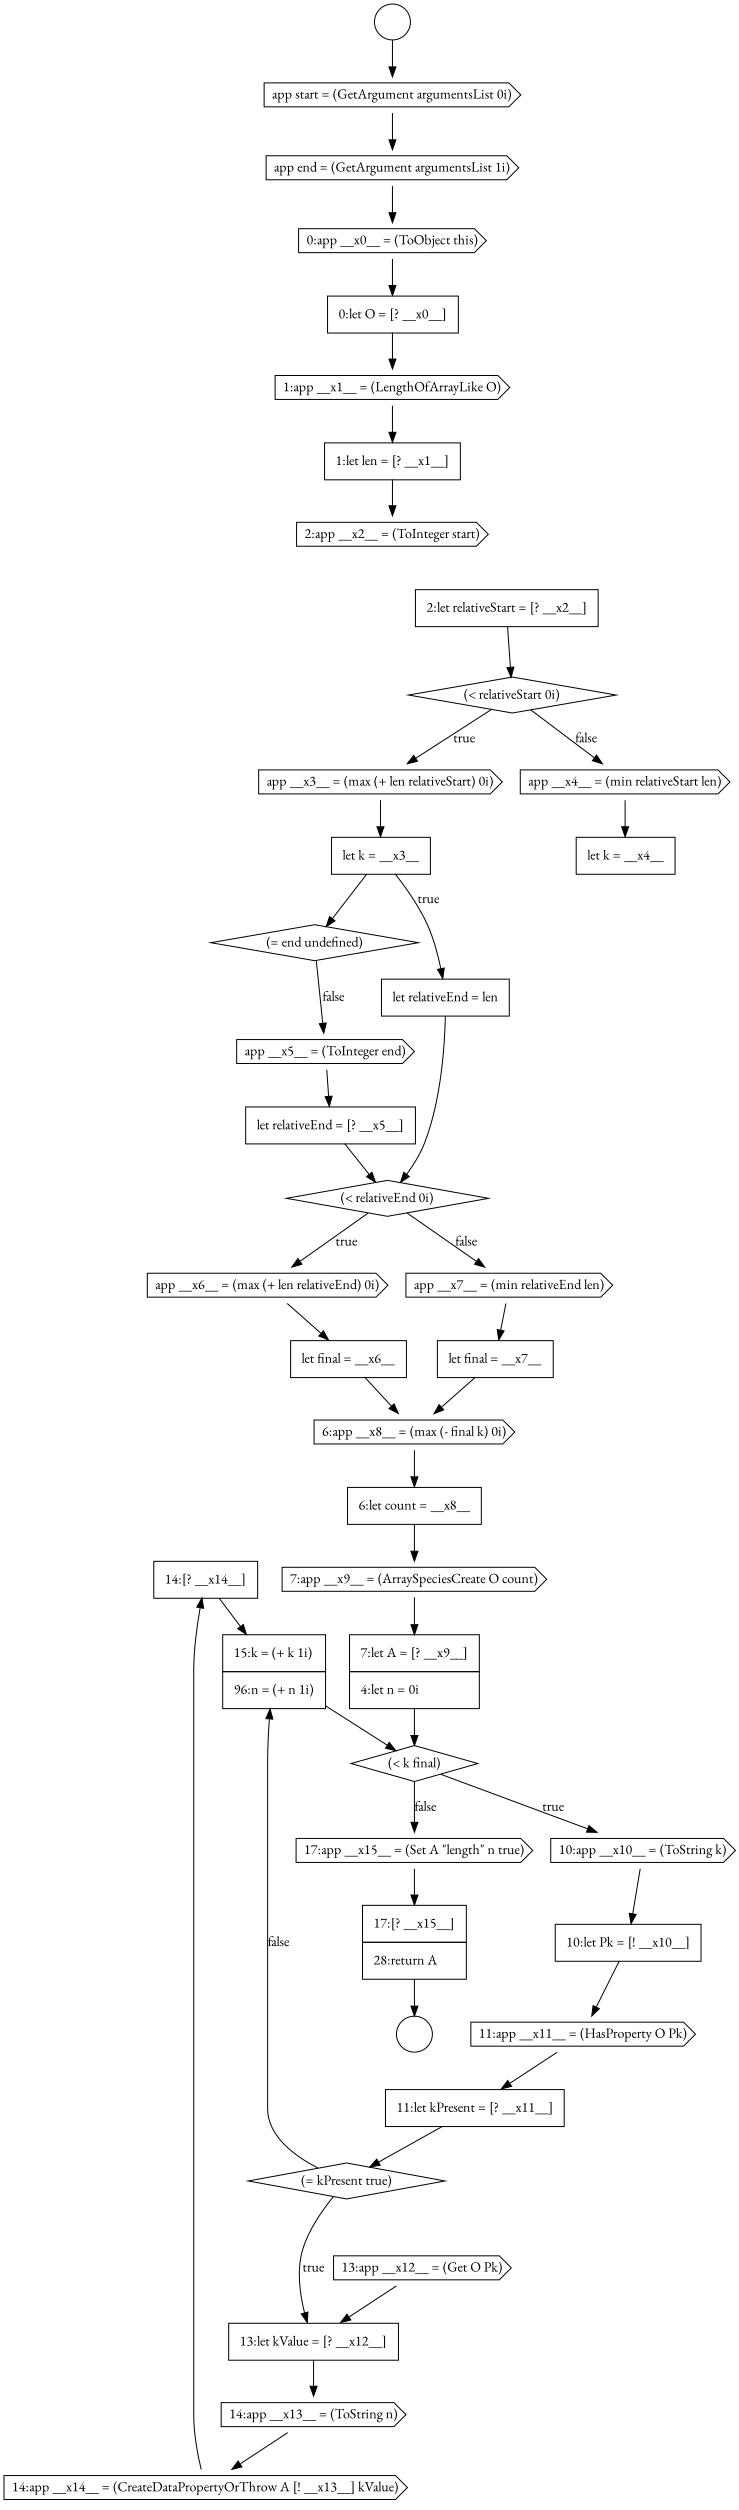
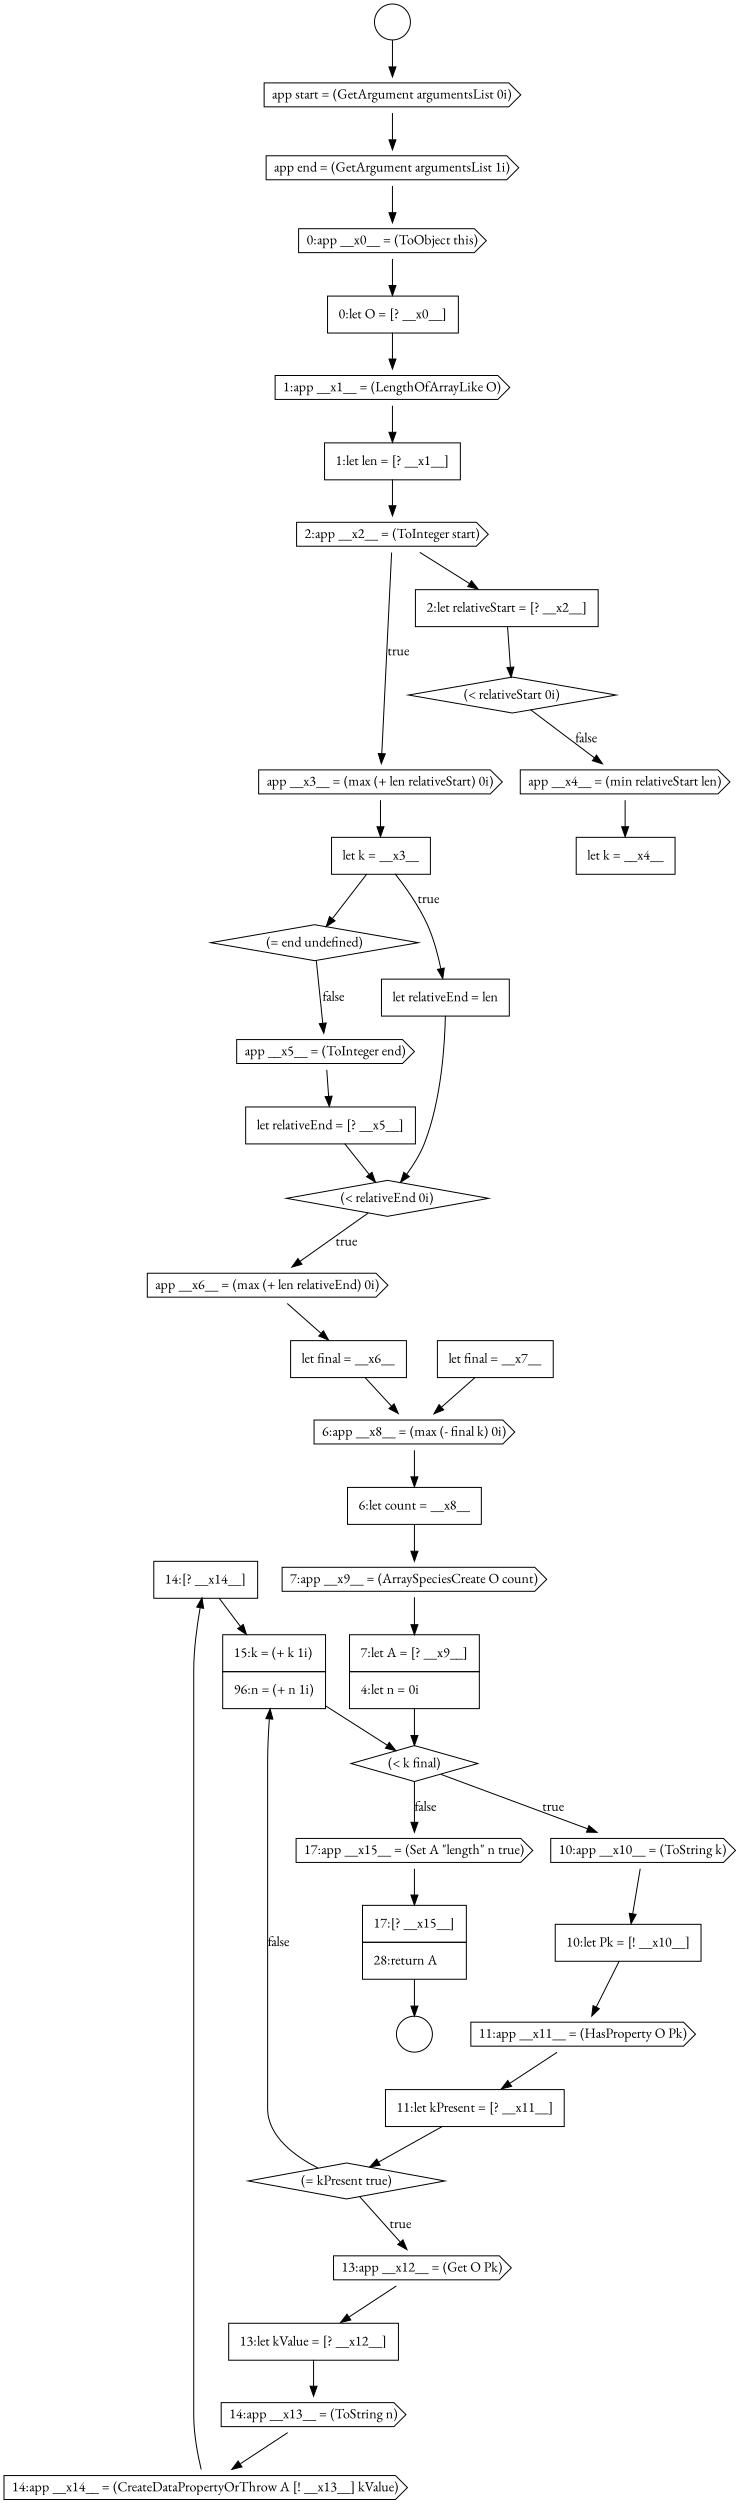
none -> (445, 568)
(454, 734) -> (387, 653)
(509, 1285) -> none
(302, 2251) -> (380, 2219)
